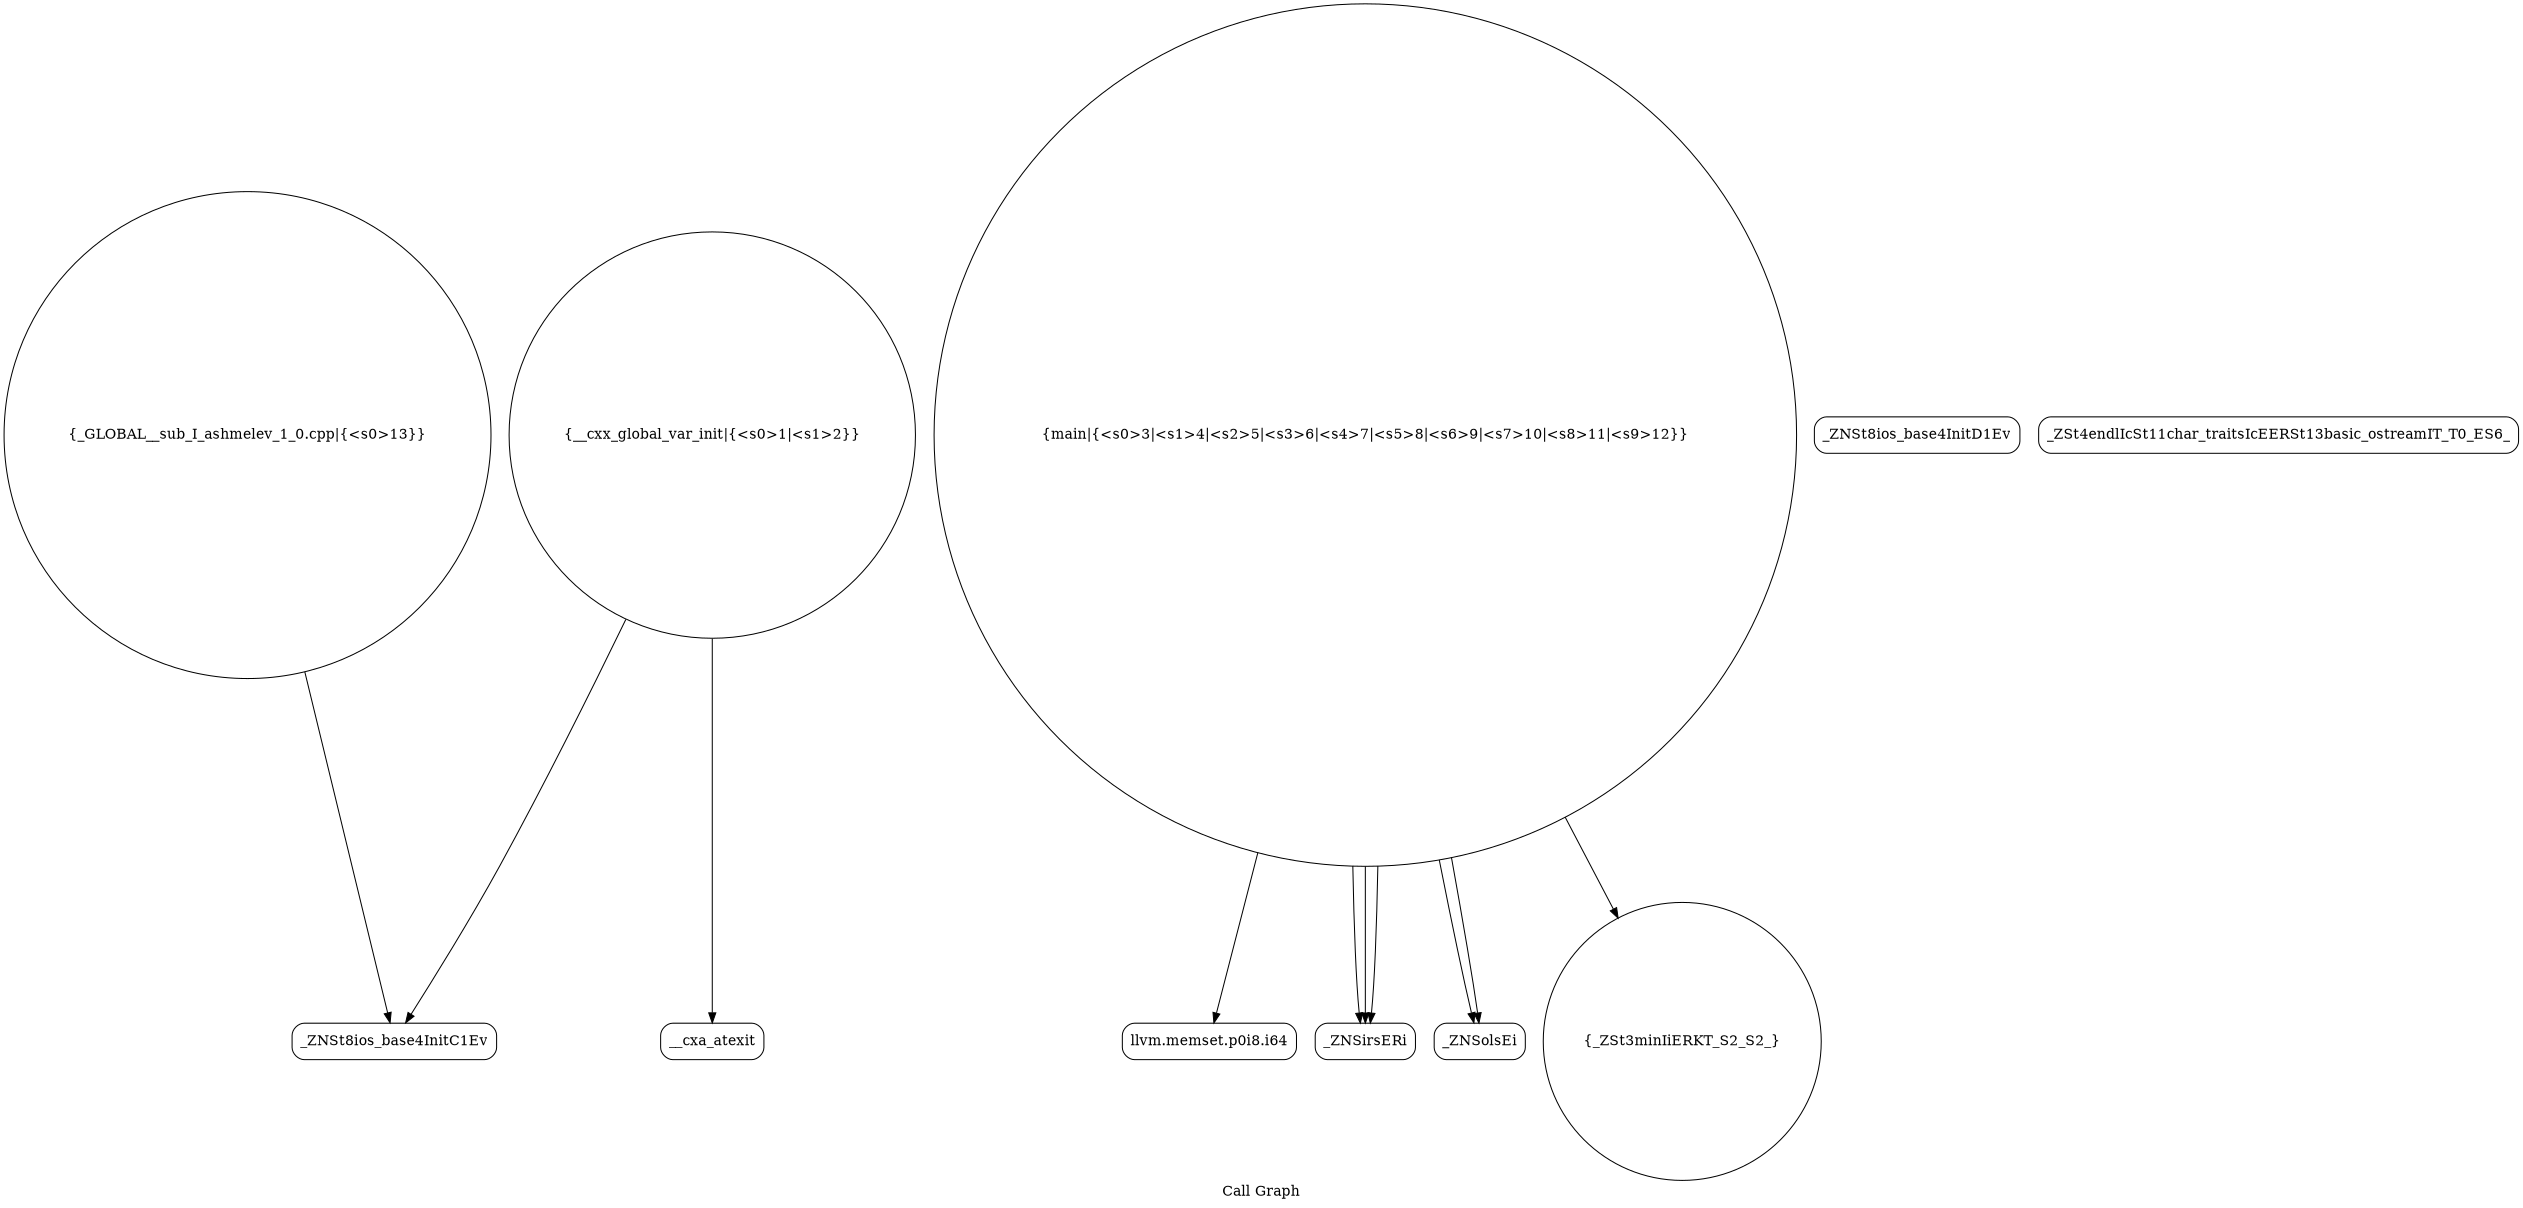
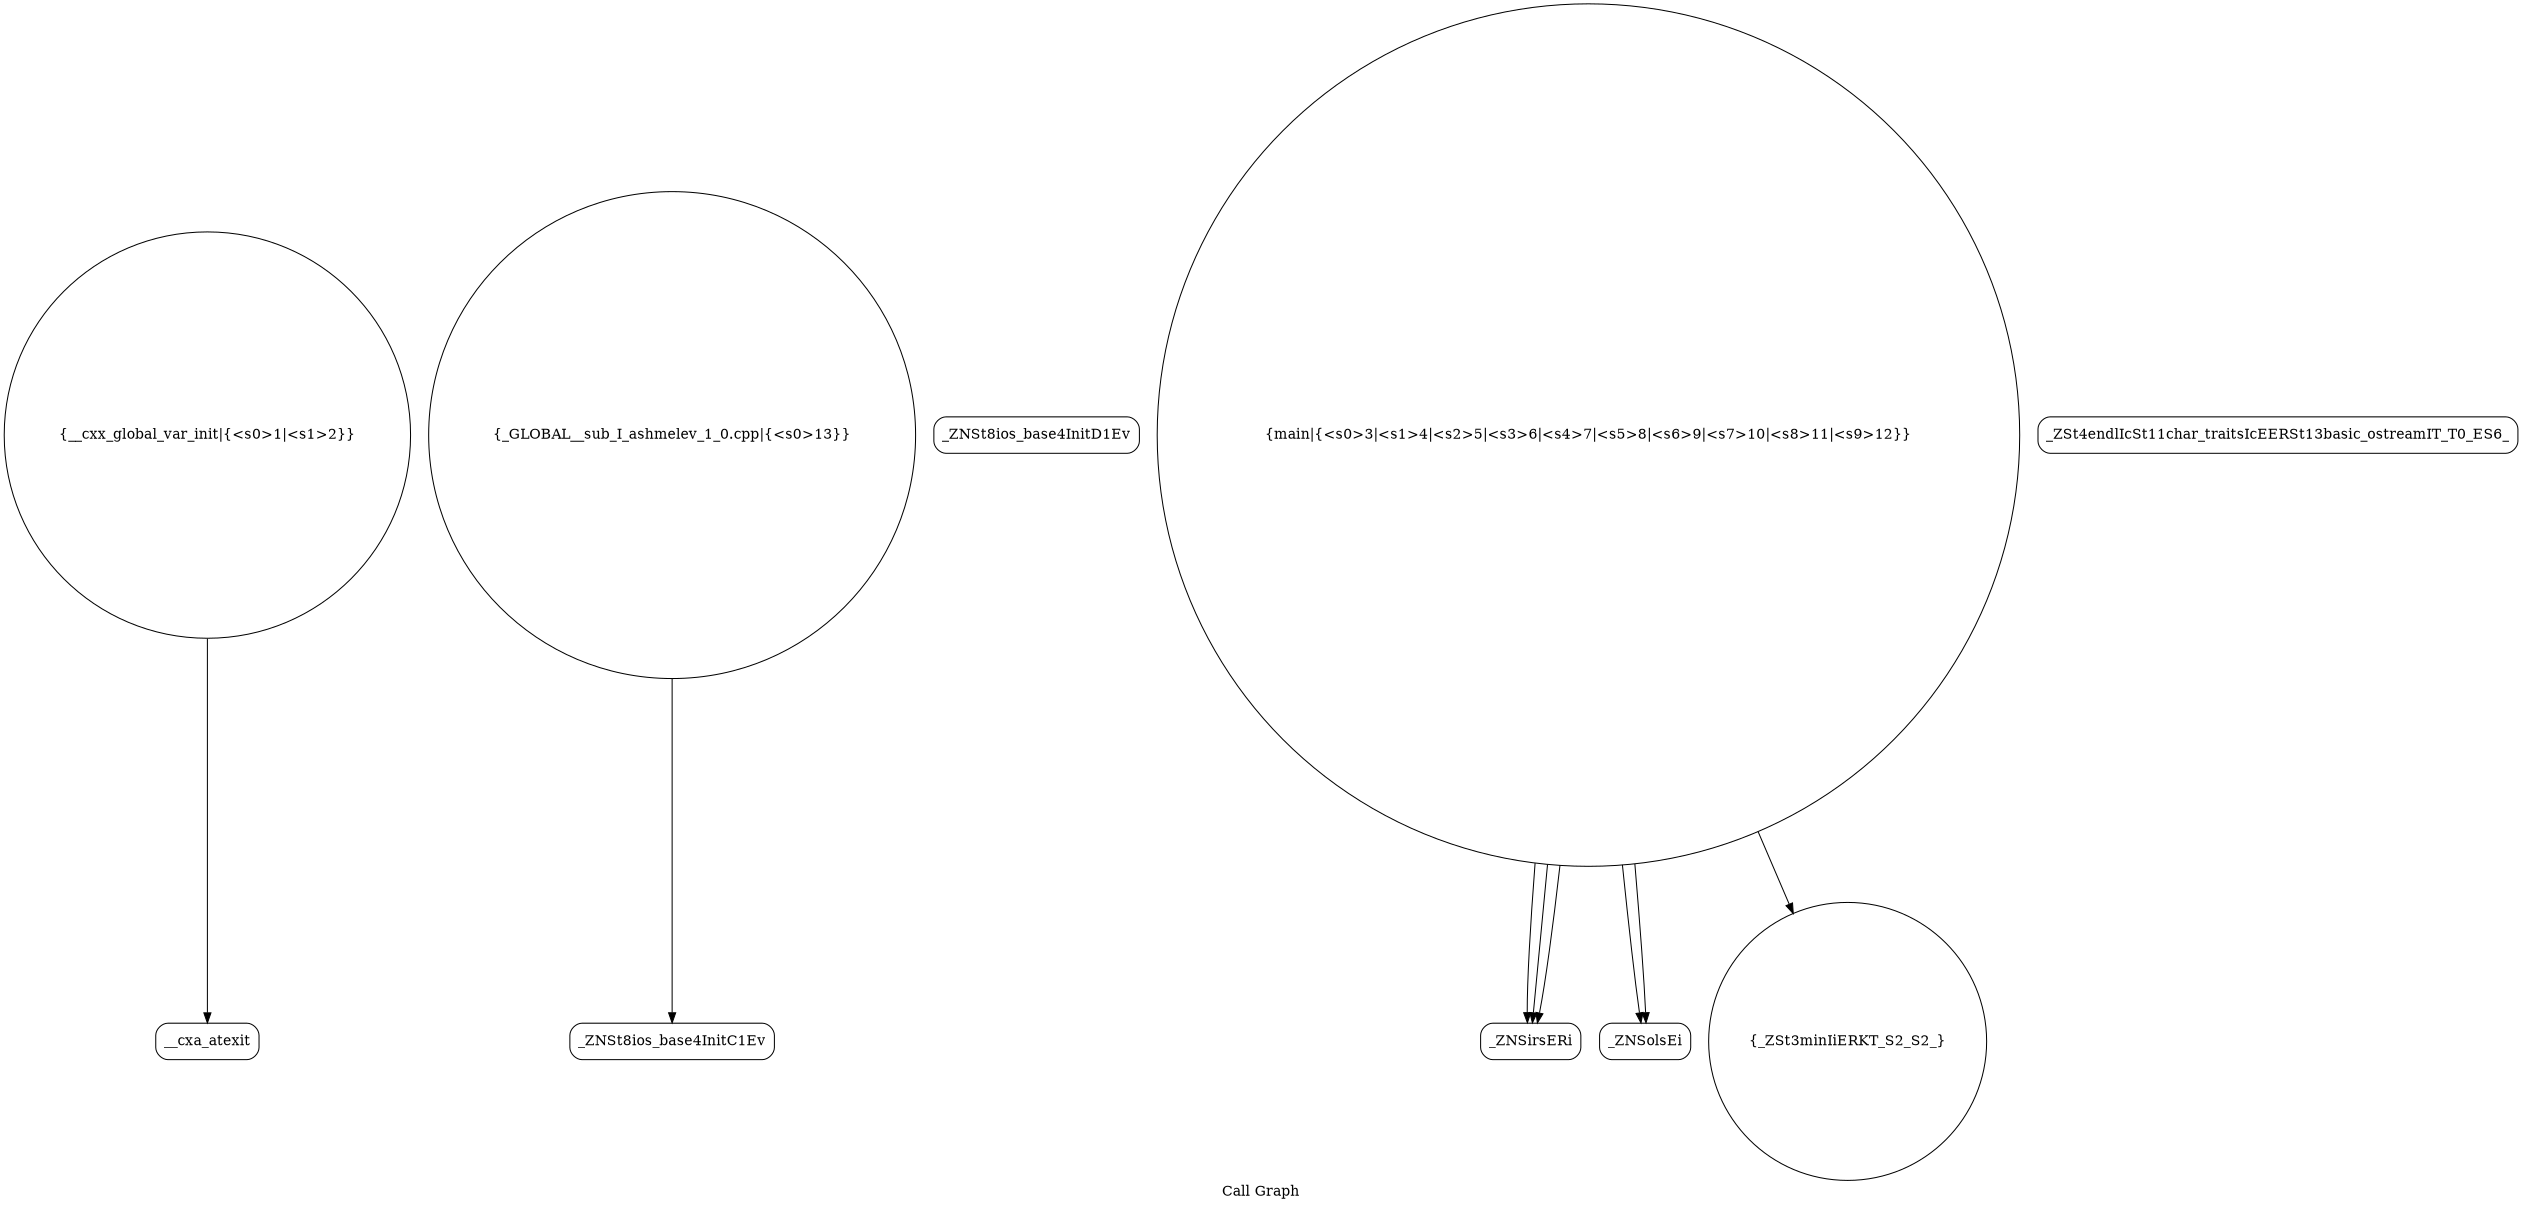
(524, 820) -> none
(1209, 1041) -> none
